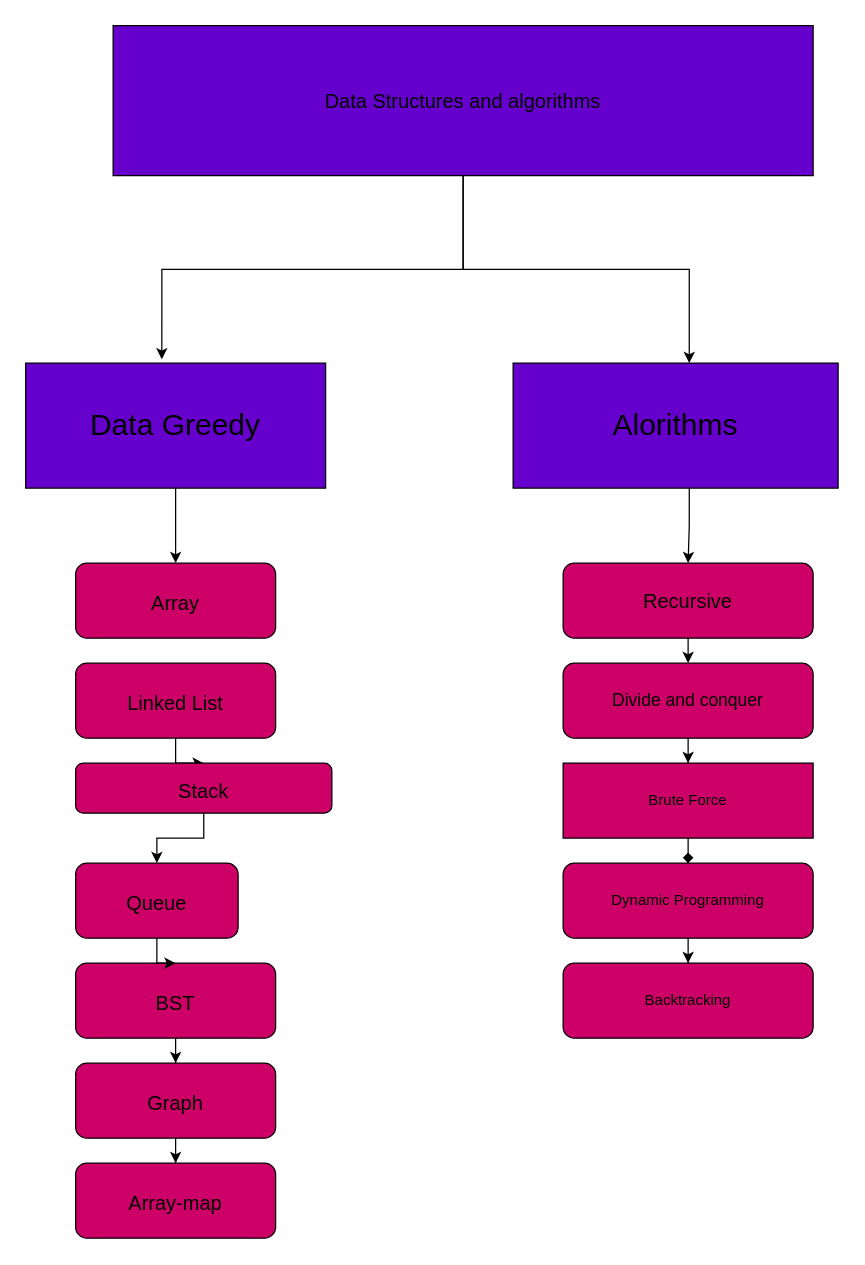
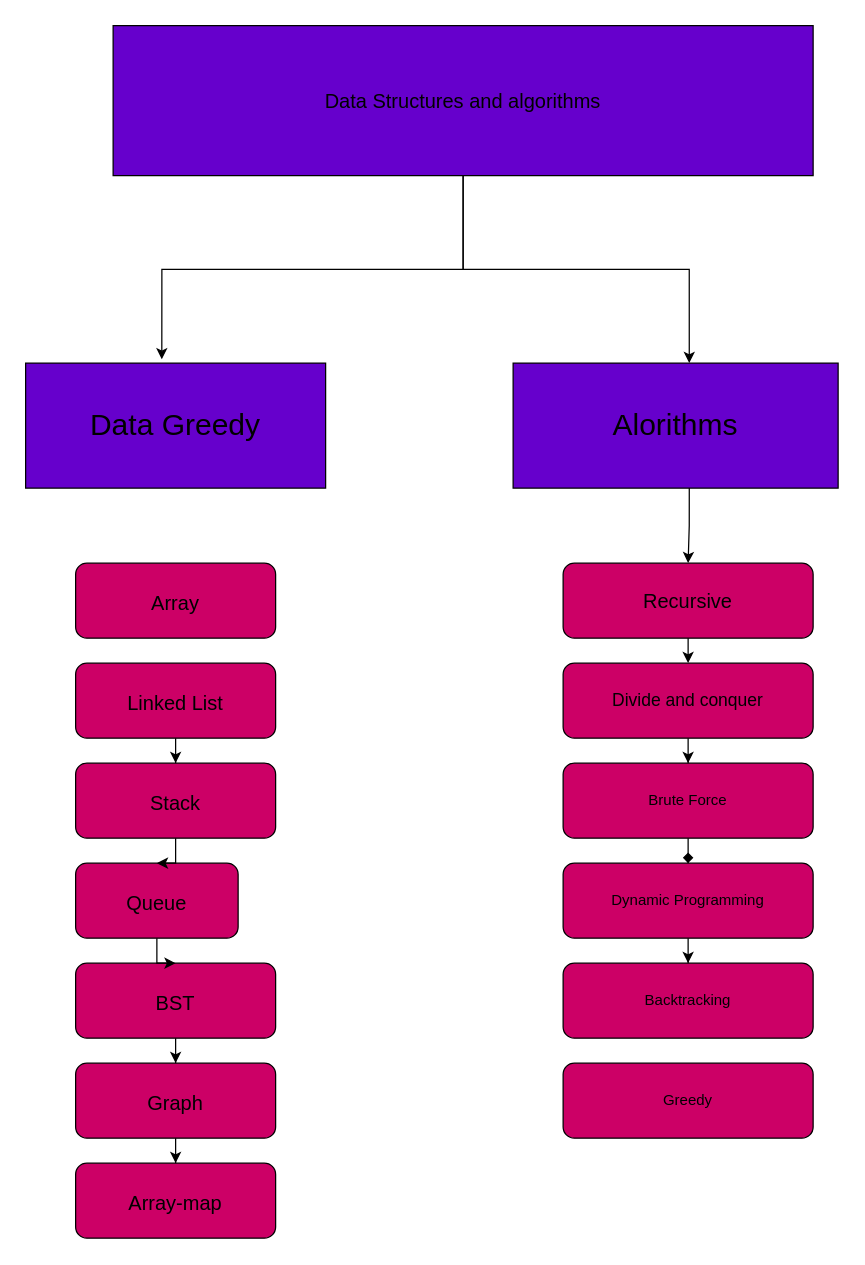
(176, 521) -> none
(204, 788) -> (176, 801)
(688, 801) -> (688, 801)
none -> (688, 1101)
